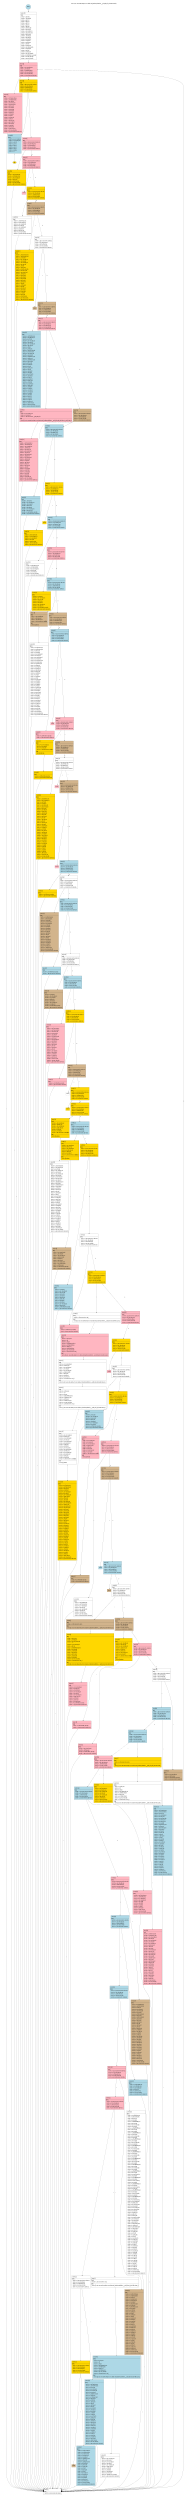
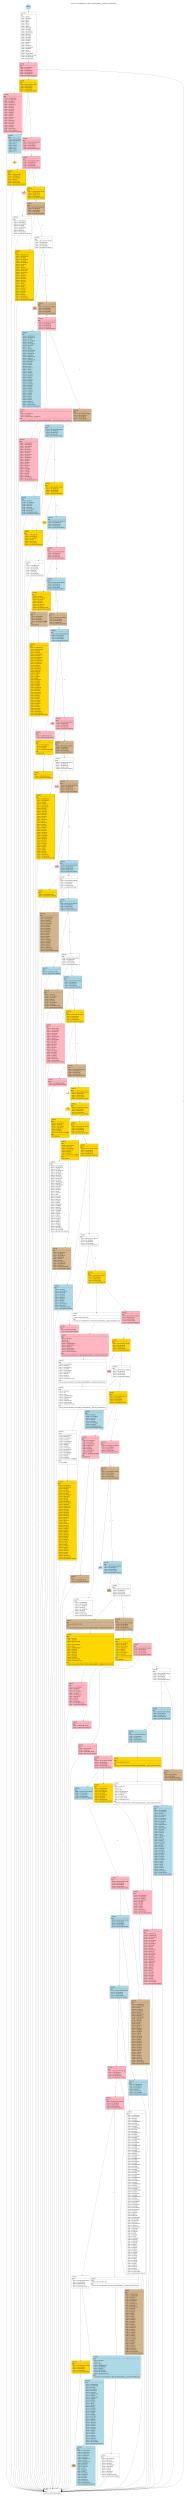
(39, 680) -> (39, 680)
(80, 1128) -> (80, 1128)
